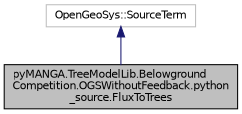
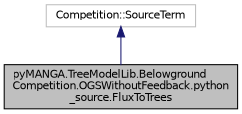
(121, 16) -> (121, 16)
